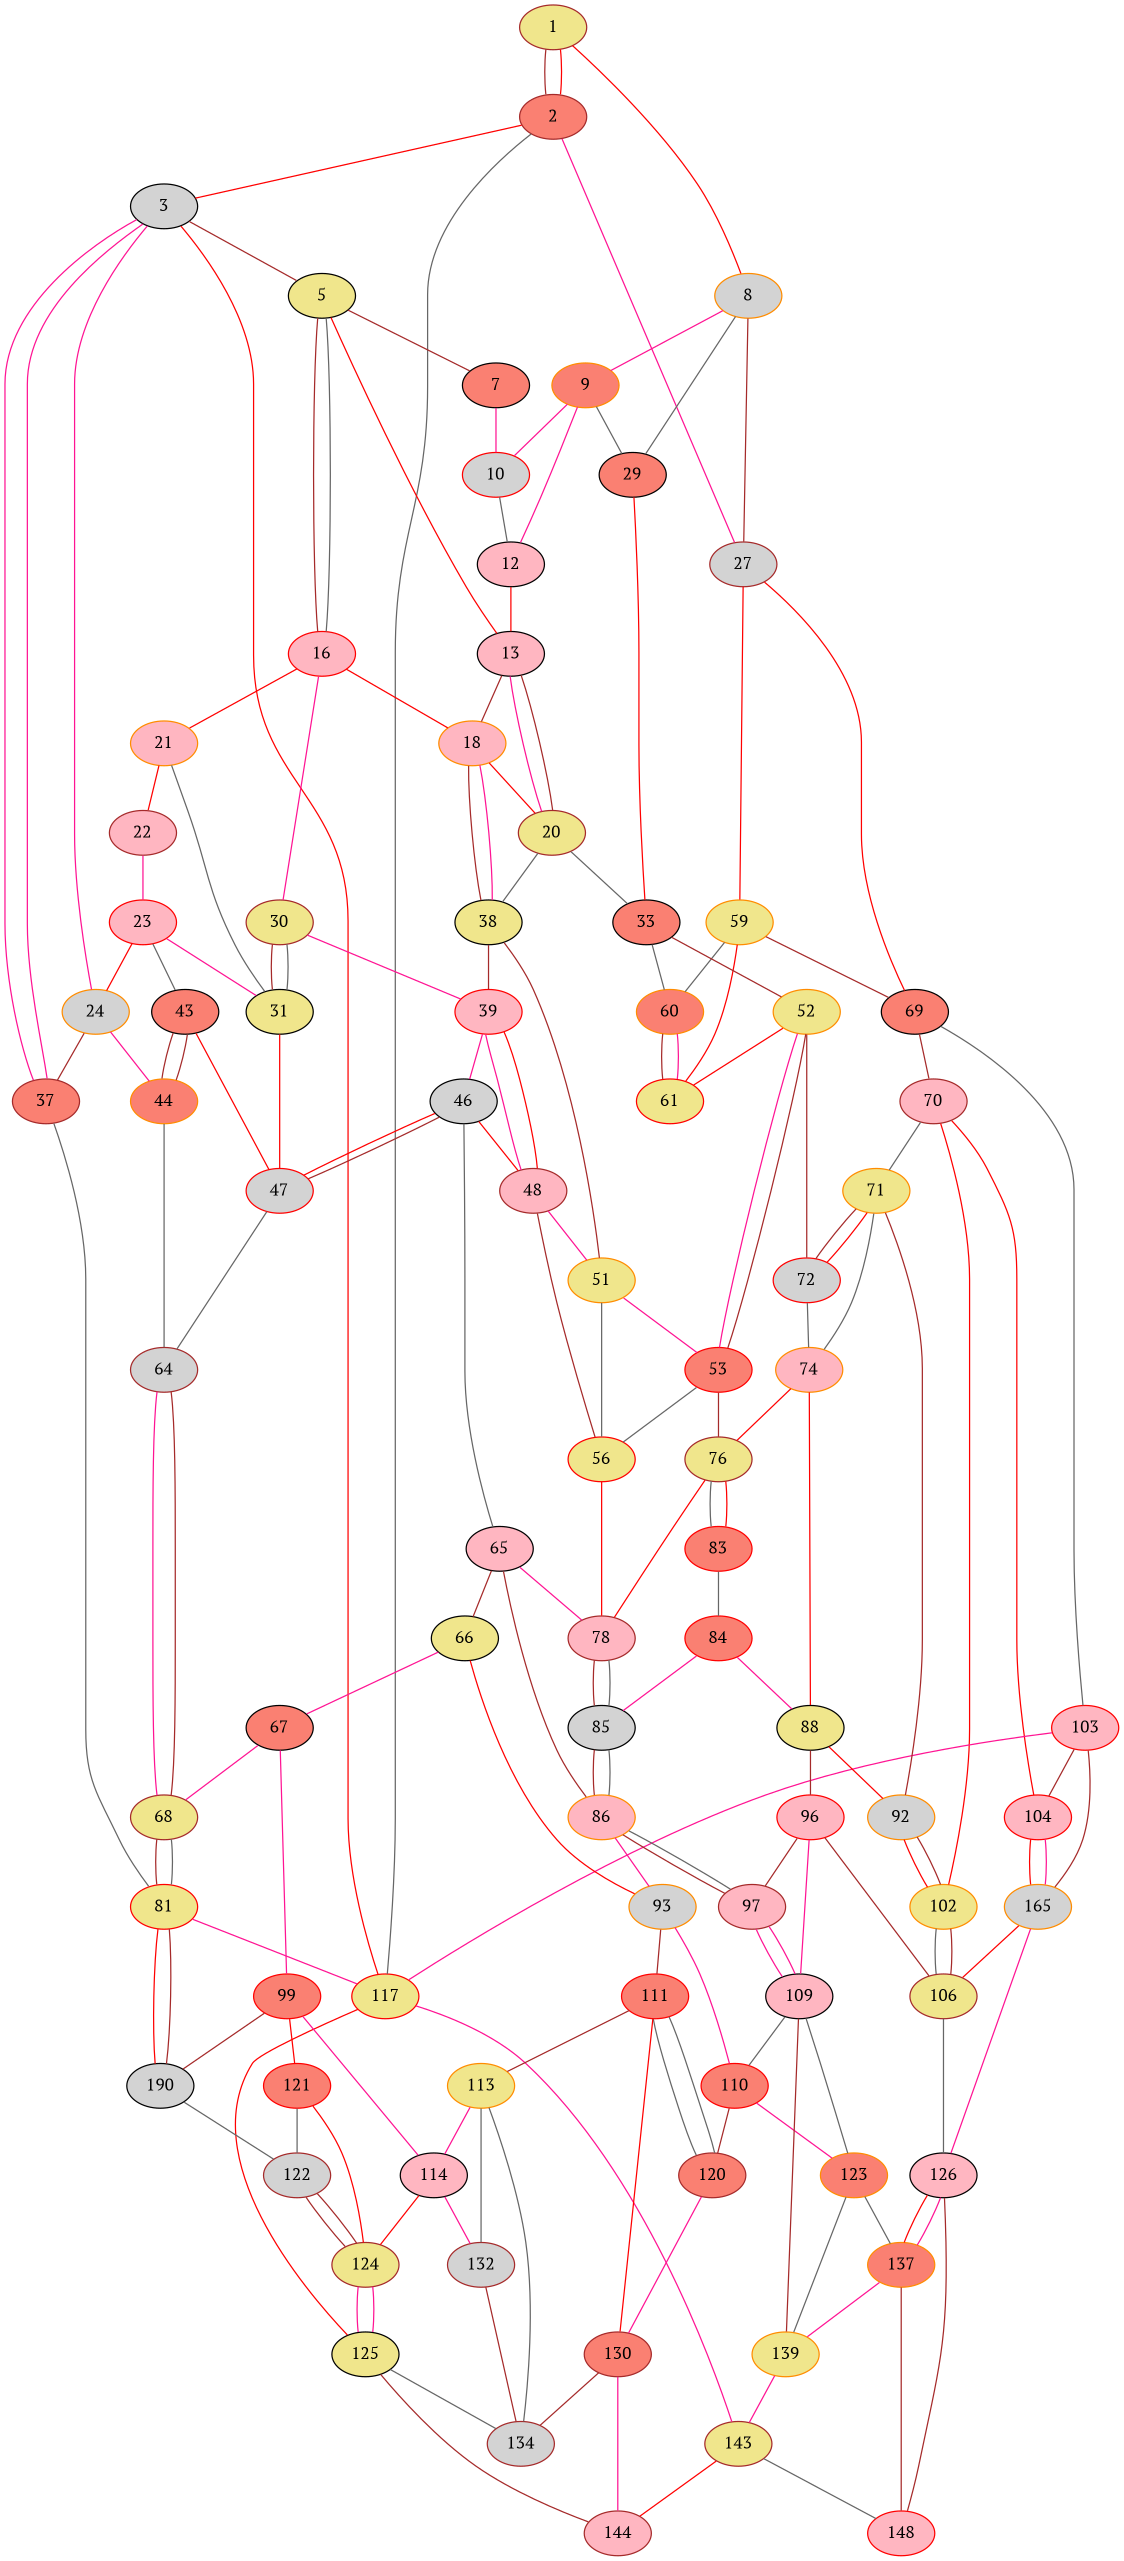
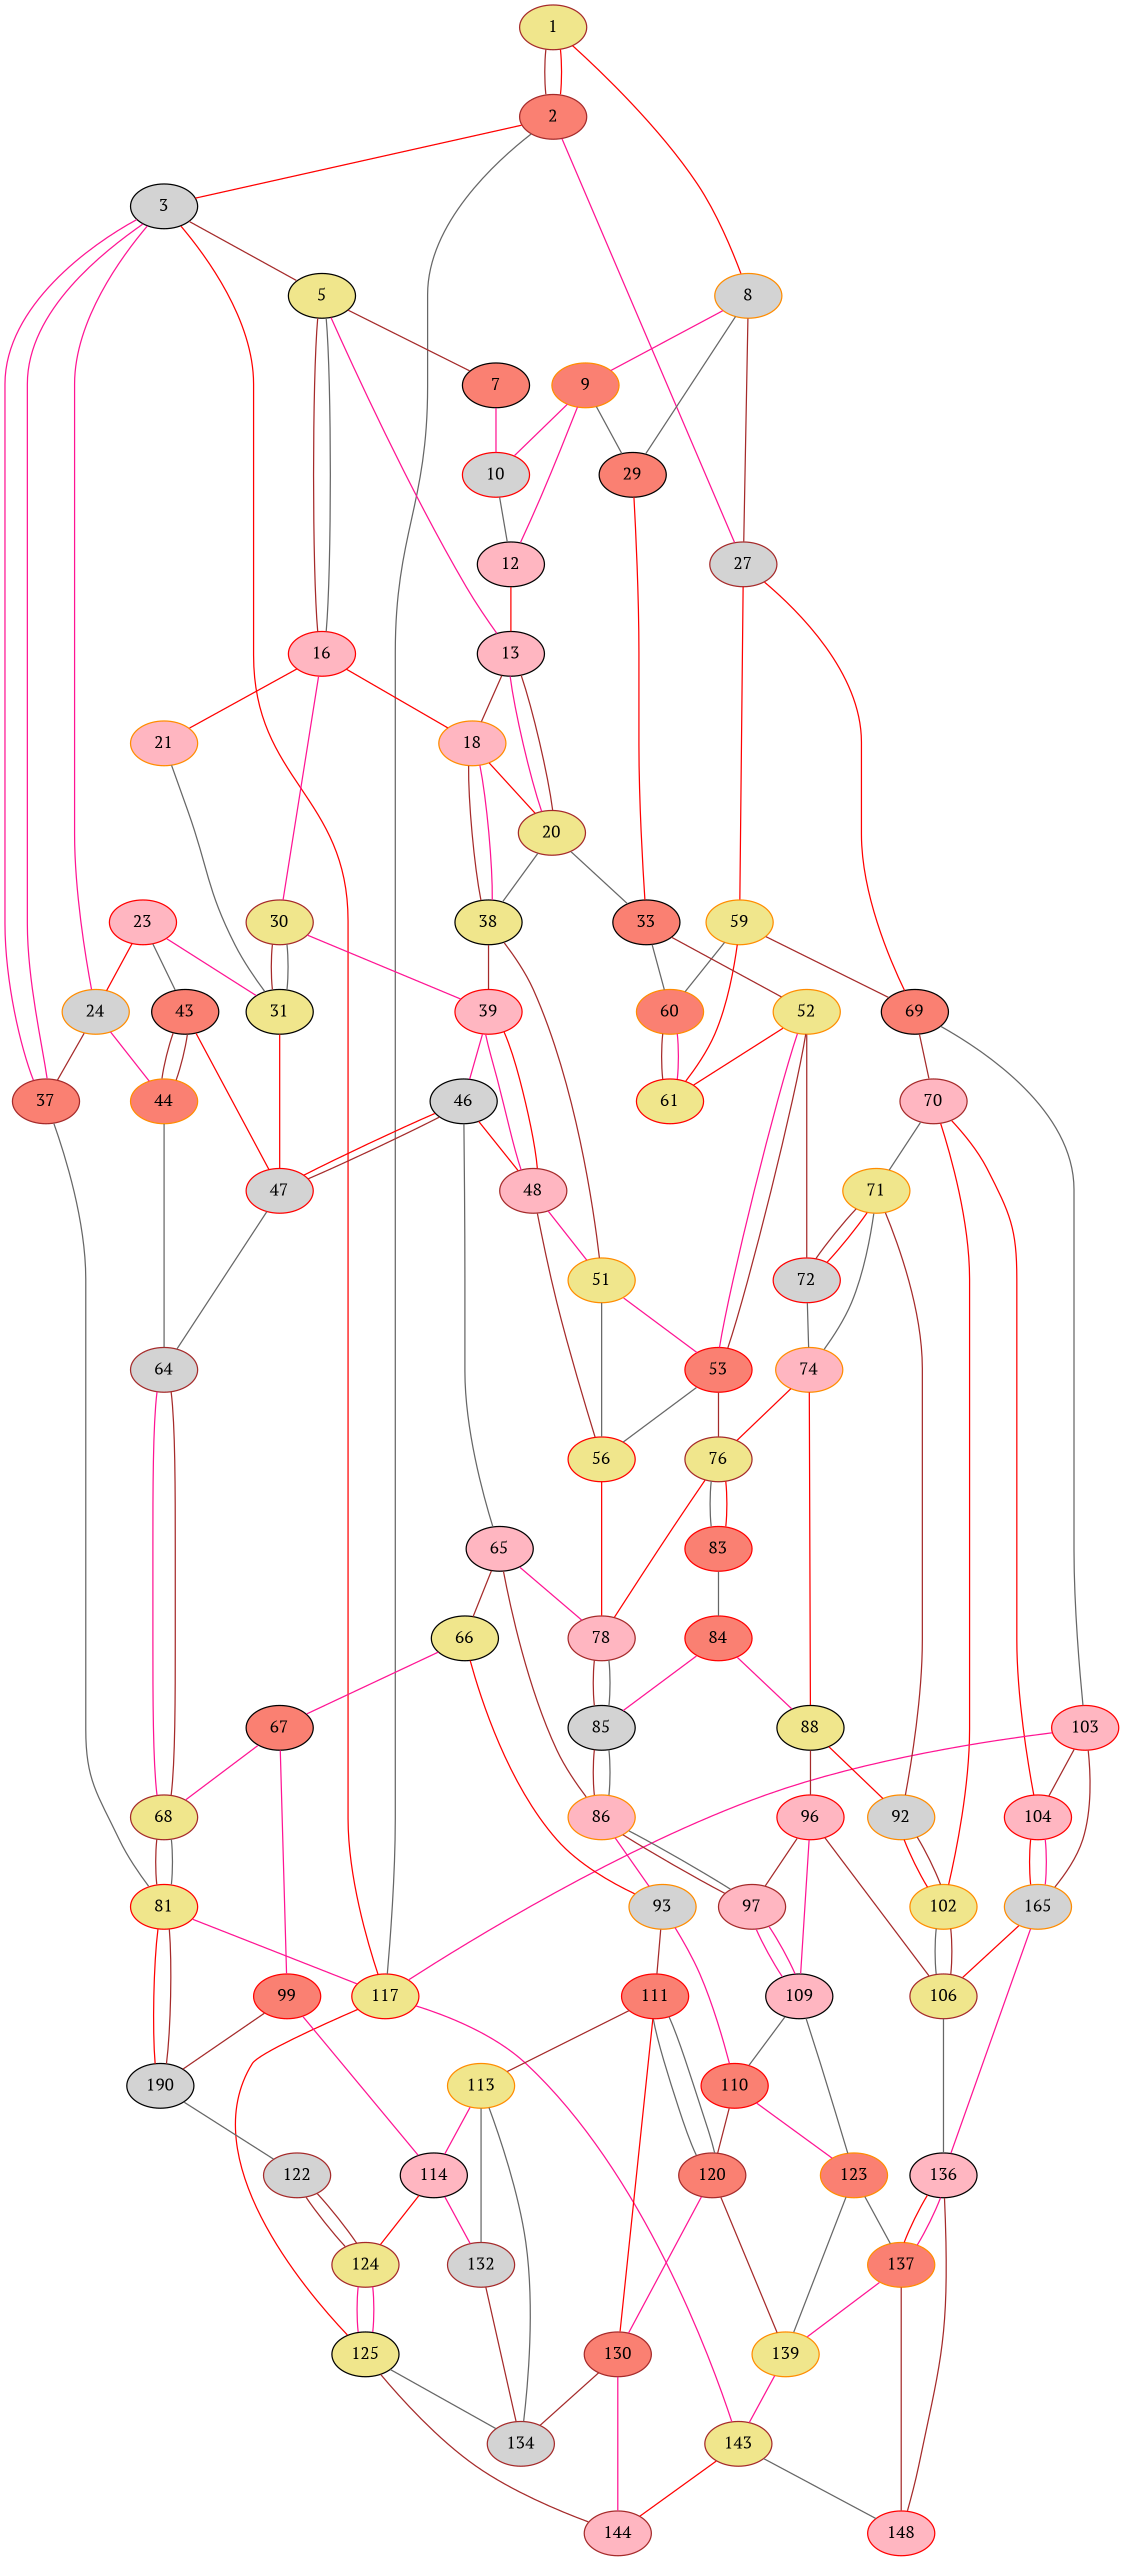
(408, 479) -> (408, 479)
(143, 833) -> none
(297, 2086) -> none
(792, 2175) -> (749, 2265)
(943, 2175) -> (943, 2175)
